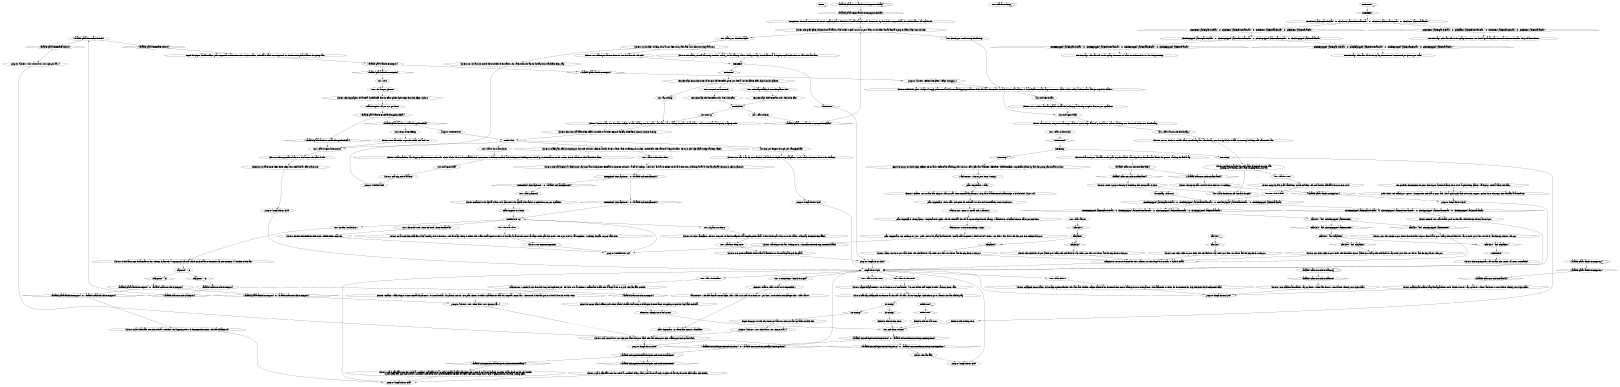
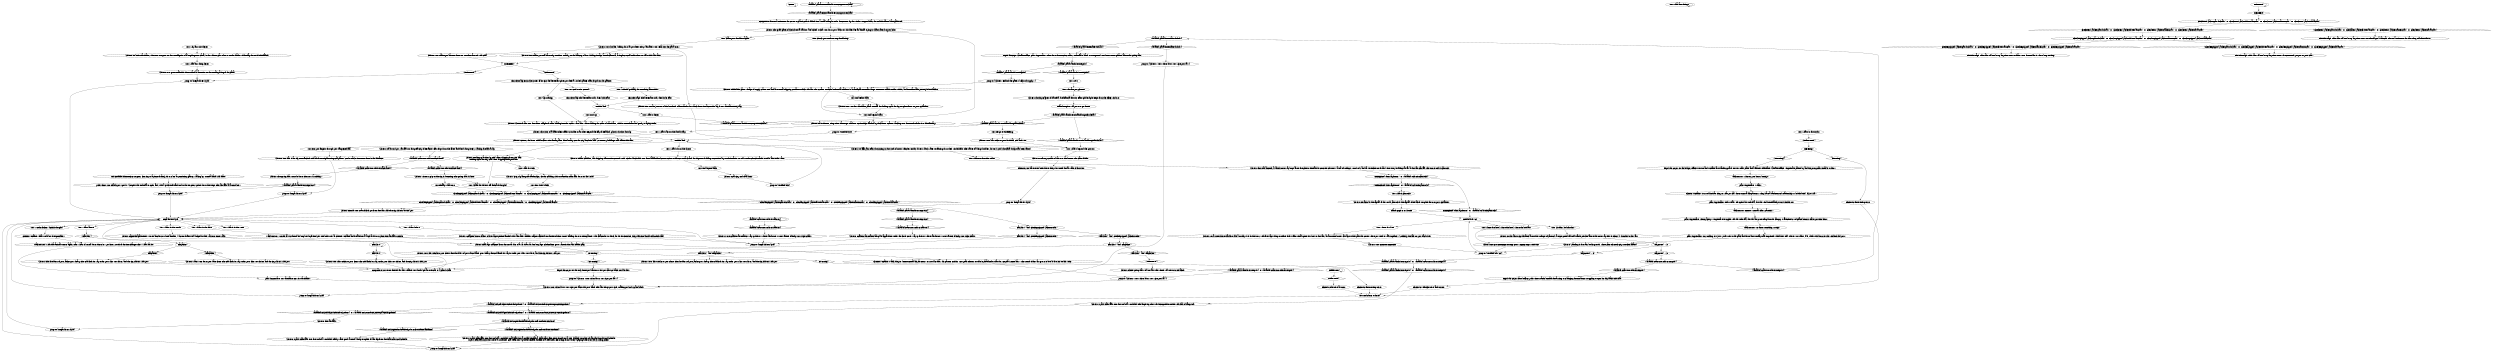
none -> (128, 223)
(612, 223) -> none
